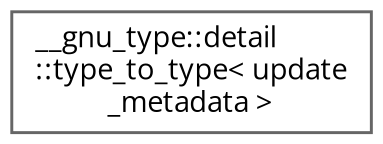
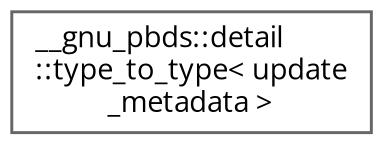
(192, 72) -> (192, 72)
